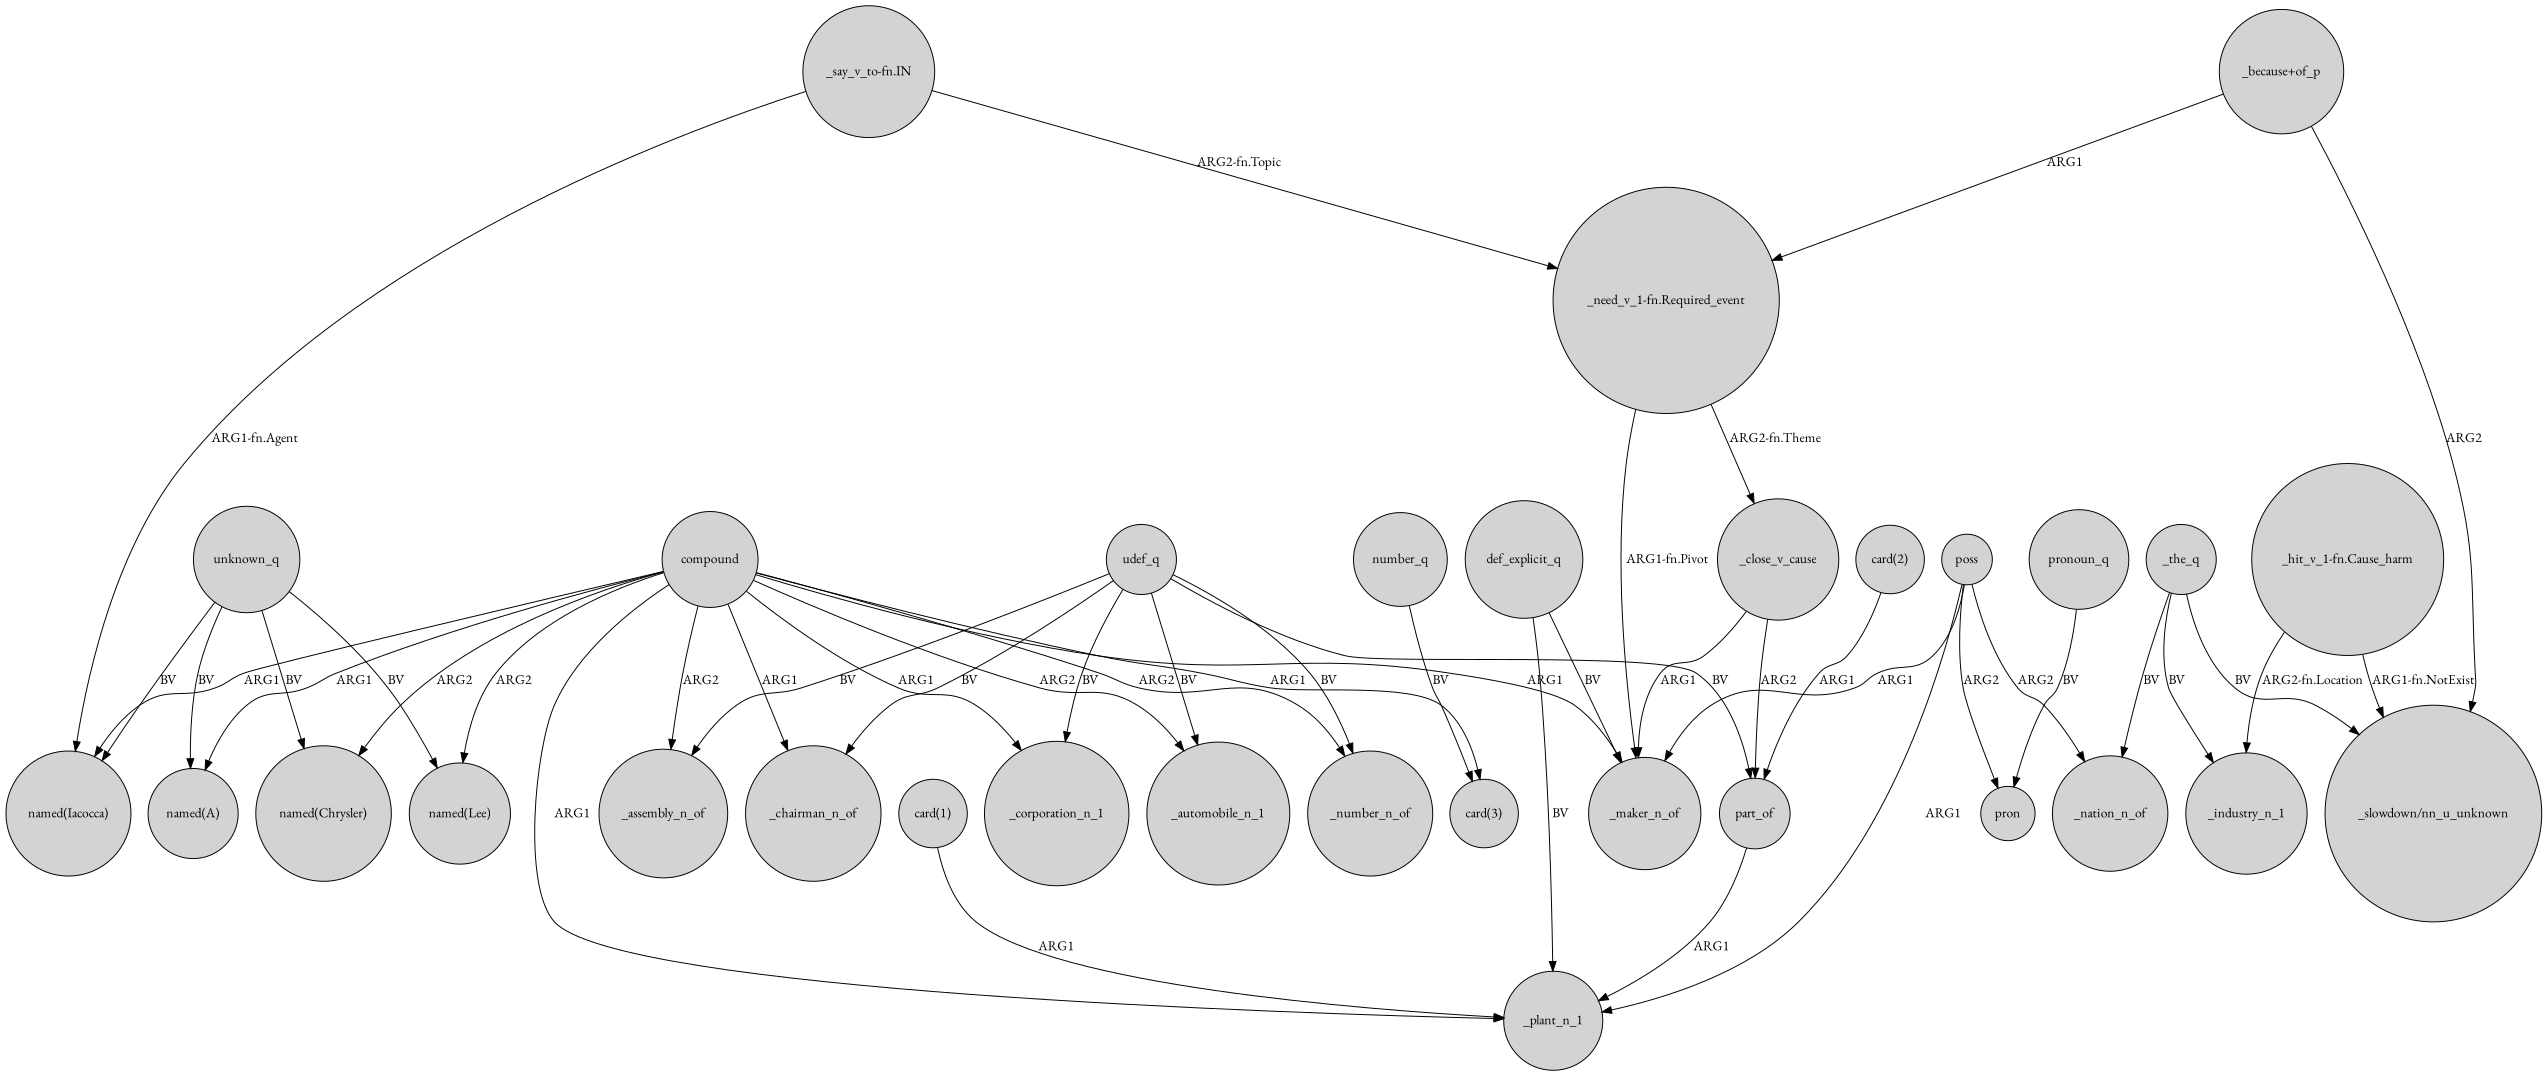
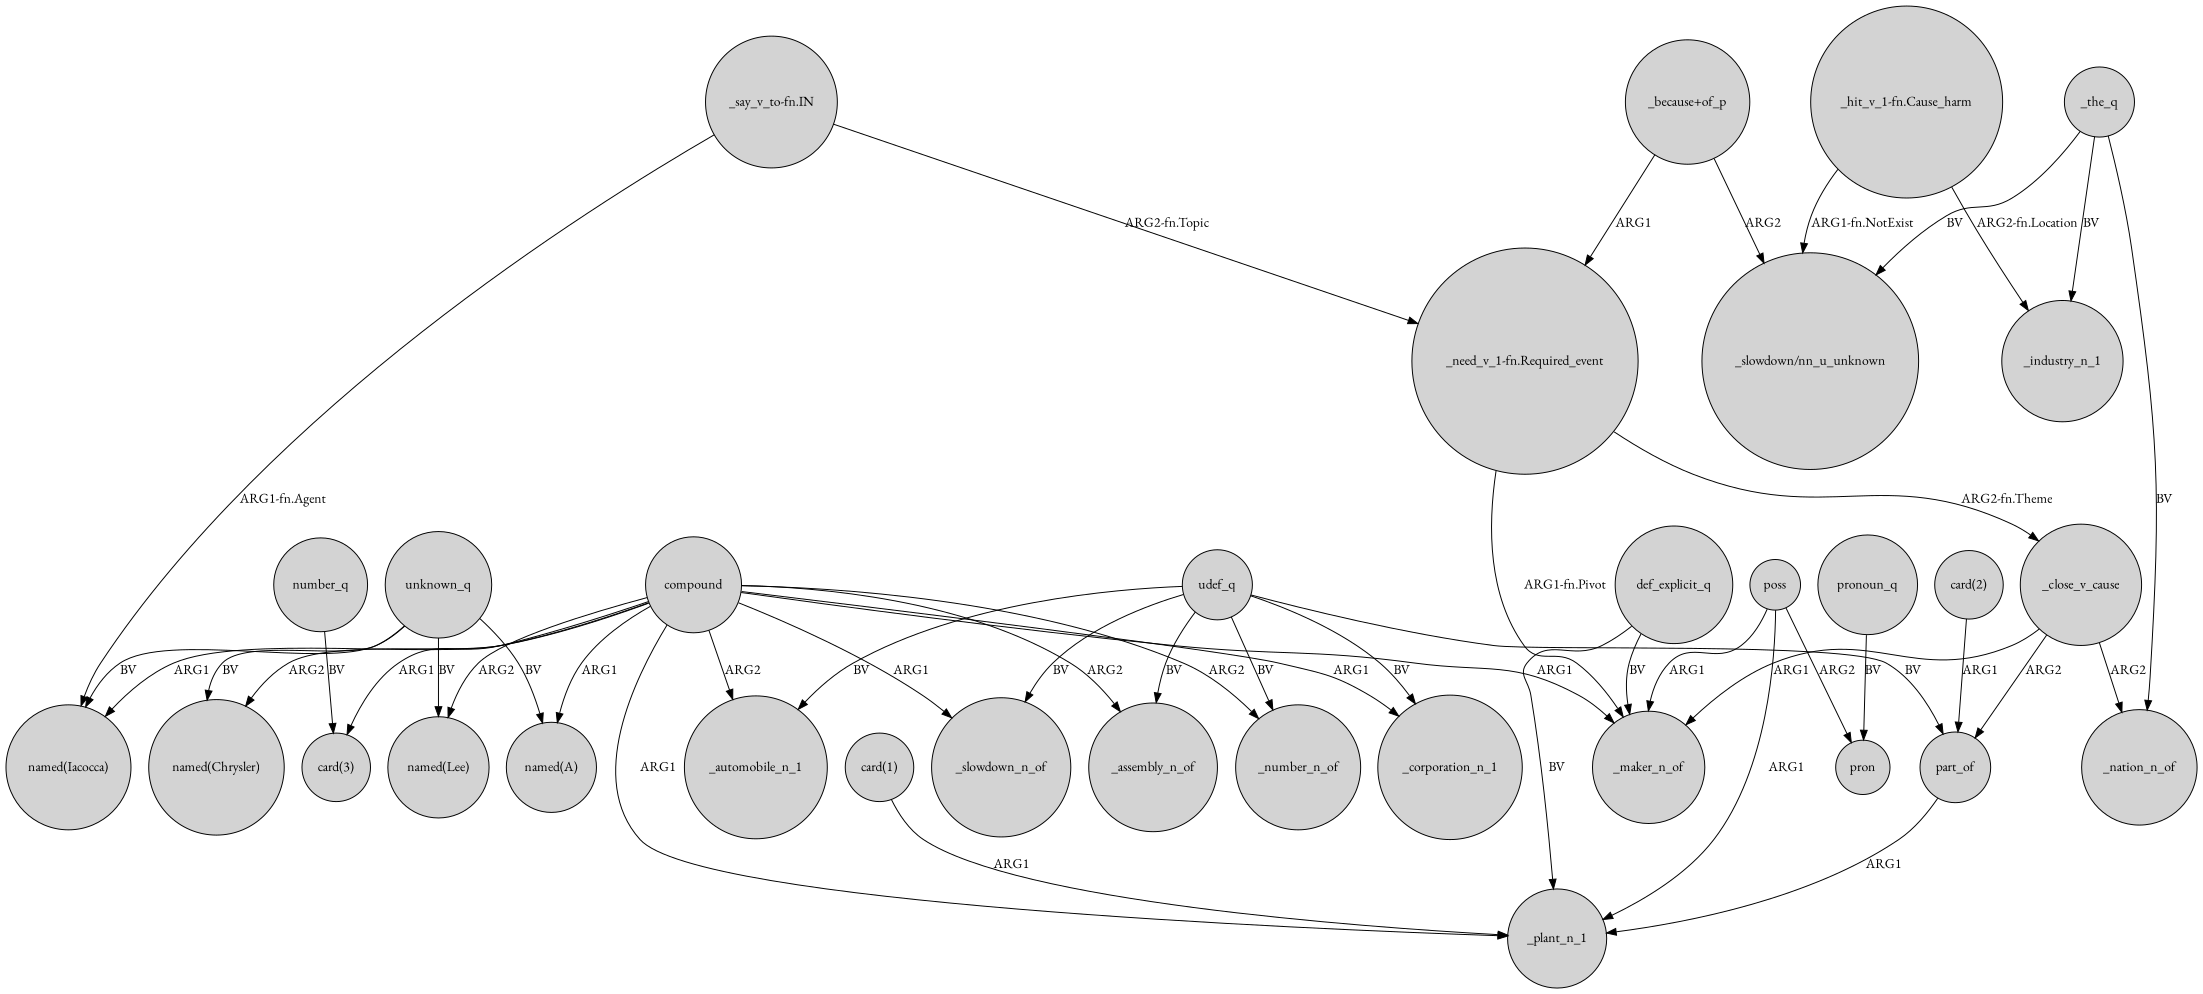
(2011, 679) -> (2109, 673)
(813, 814) -> (1001, 767)
